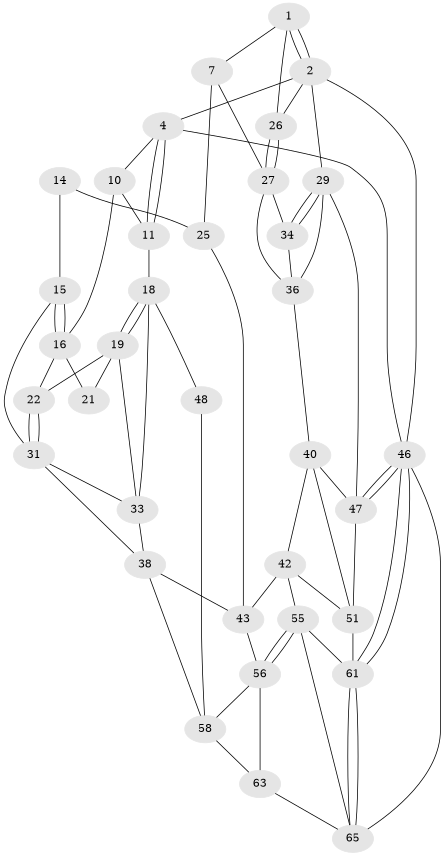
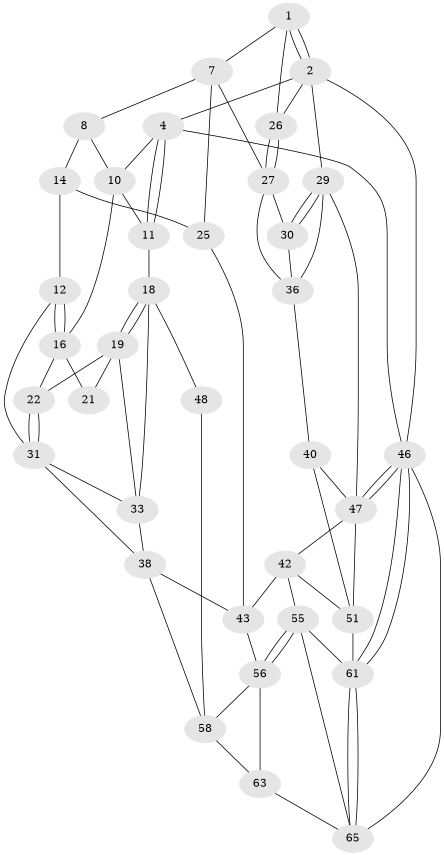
none -> (84, 126)
(287, 236) -> (287, 236)
(60, 291) -> (60, 291)
(298, 510) -> (321, 537)
